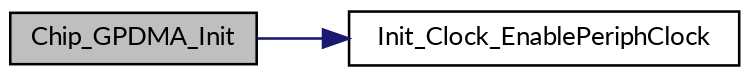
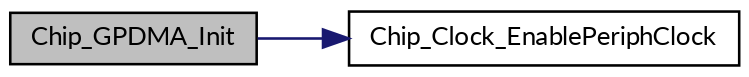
(544, 38) -> (544, 38)
